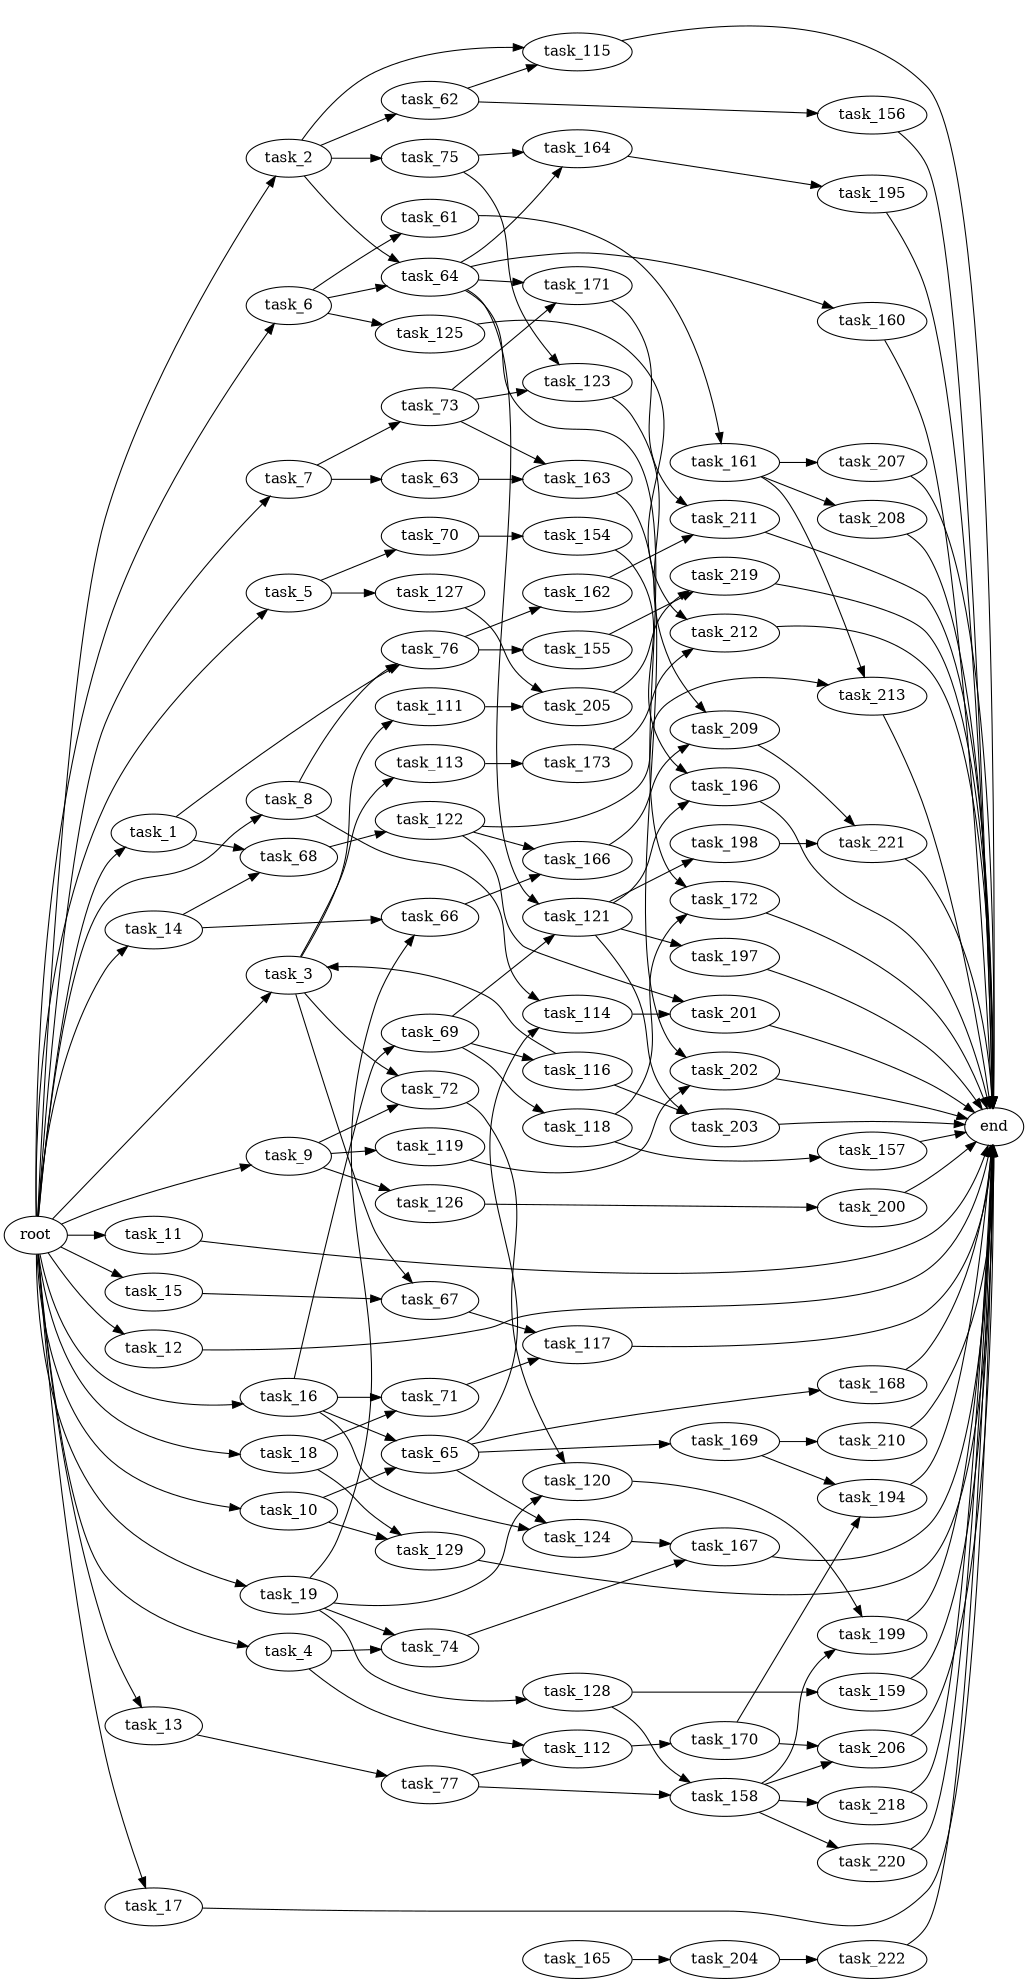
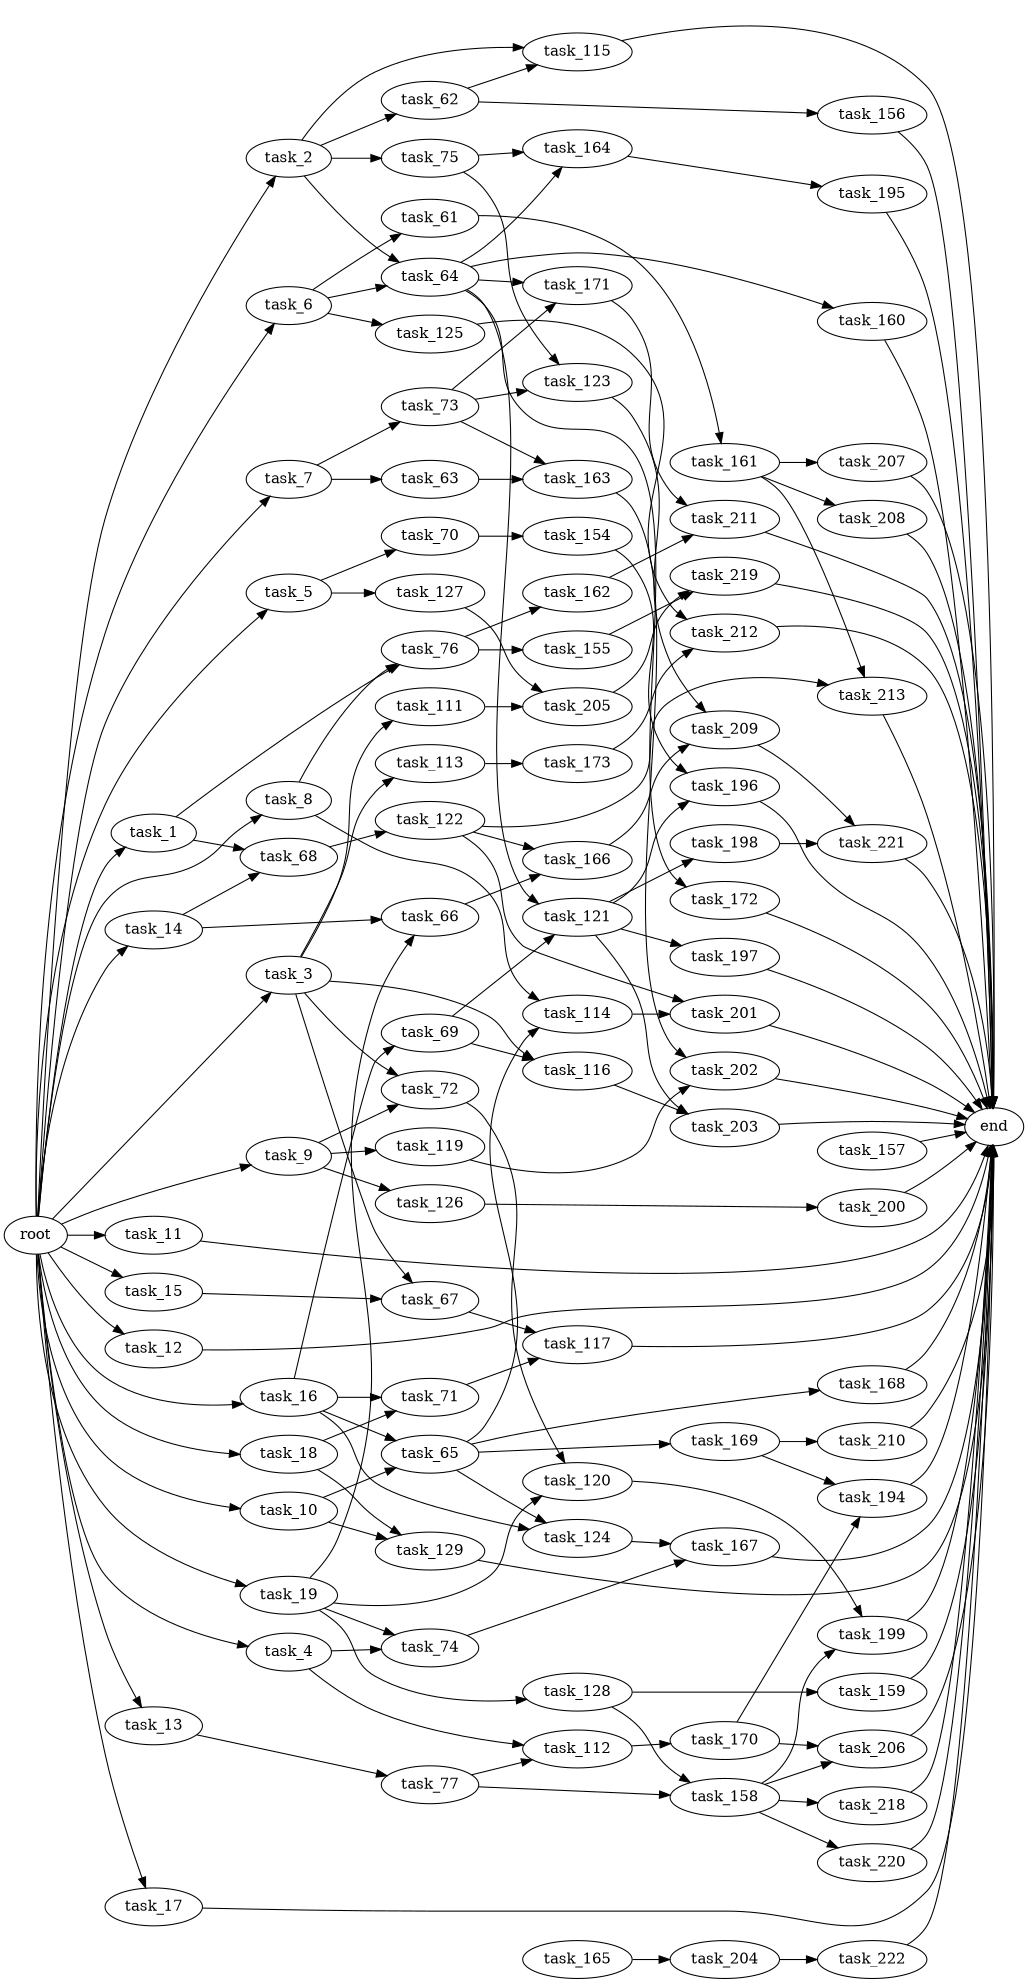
(458, 984) -> (436, 996)
(577, 1128) -> none
